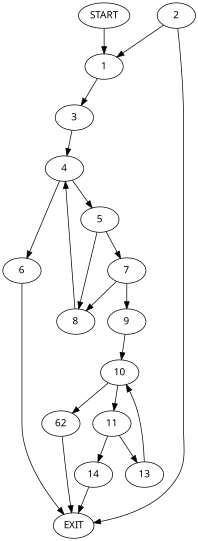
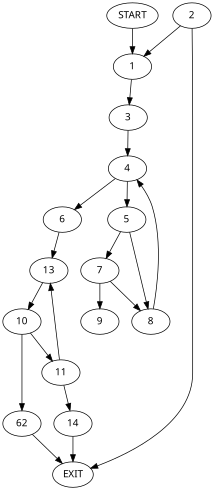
(124, 343) -> none
(22, 401) -> (57, 242)
